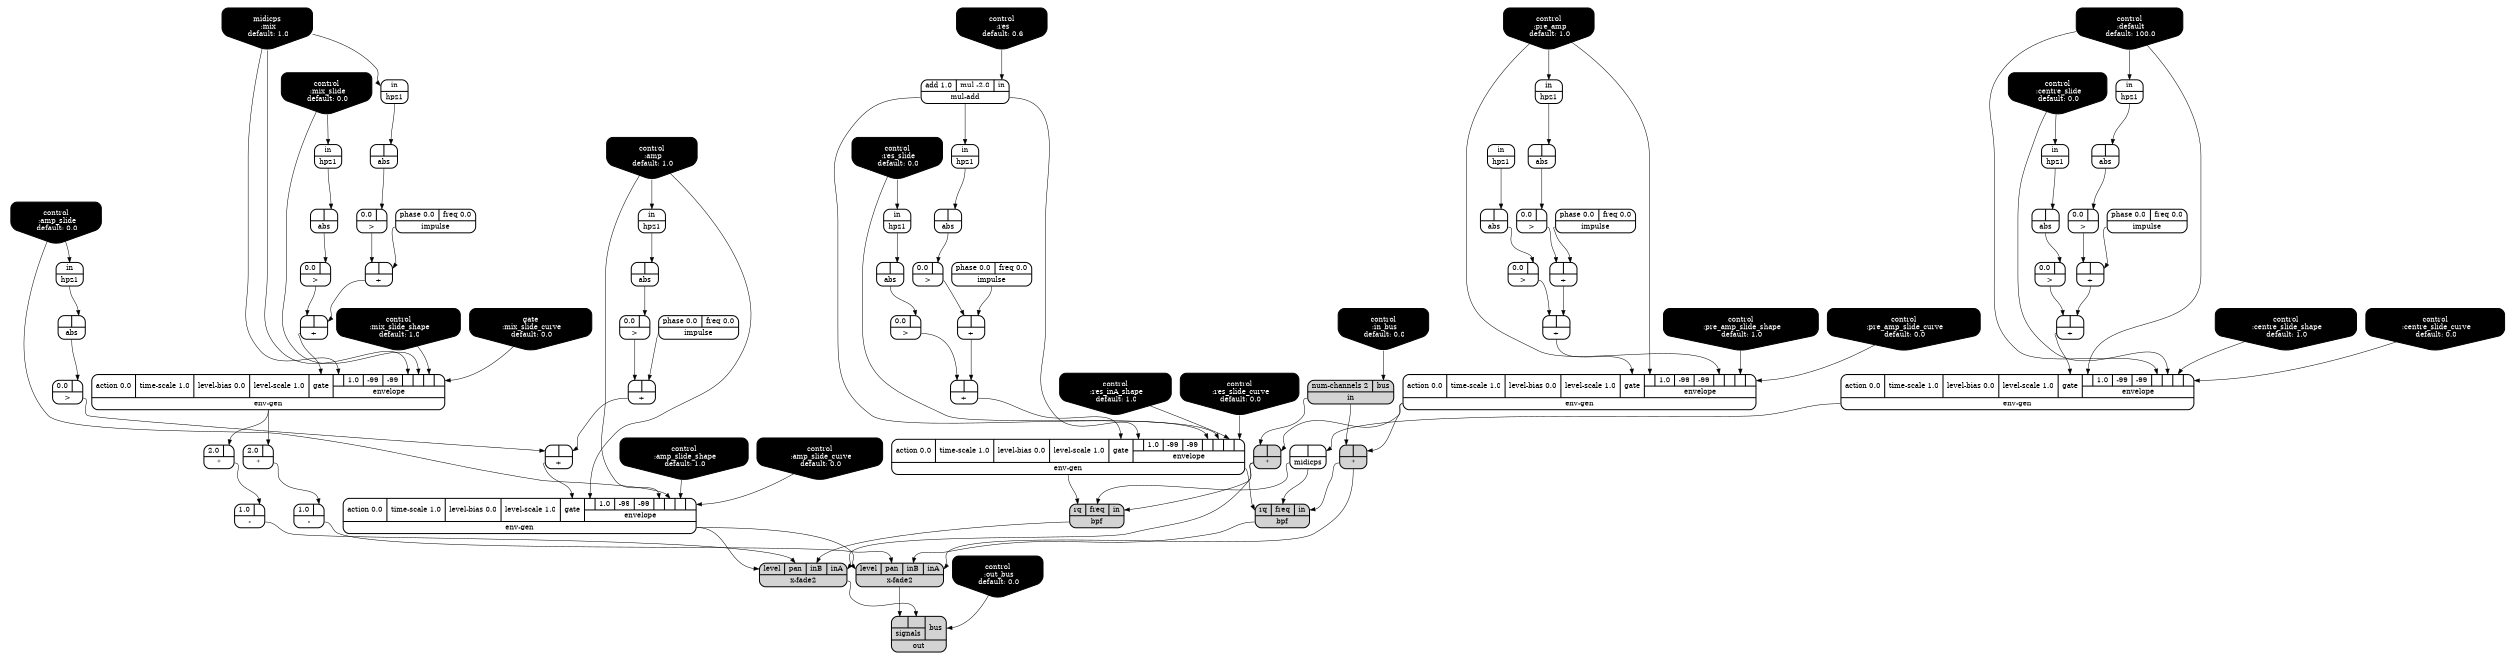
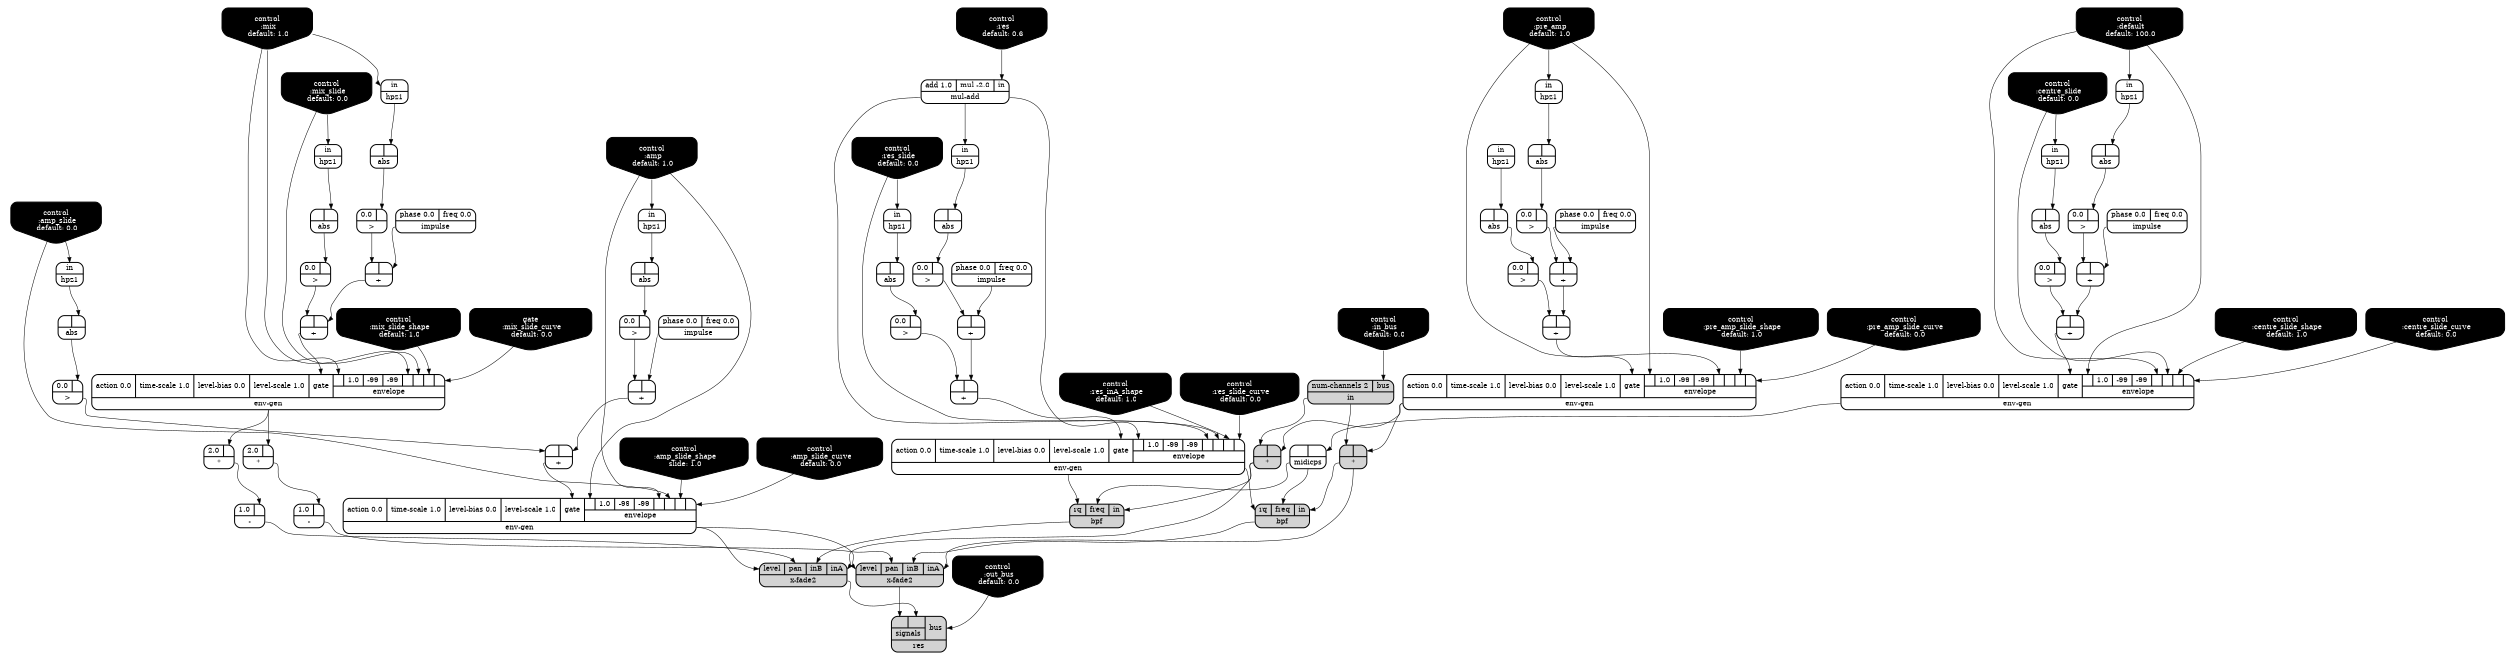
(267, 27) -> (267, 27)
(684, 457) -> (684, 457)
(919, 646) -> (919, 646)
